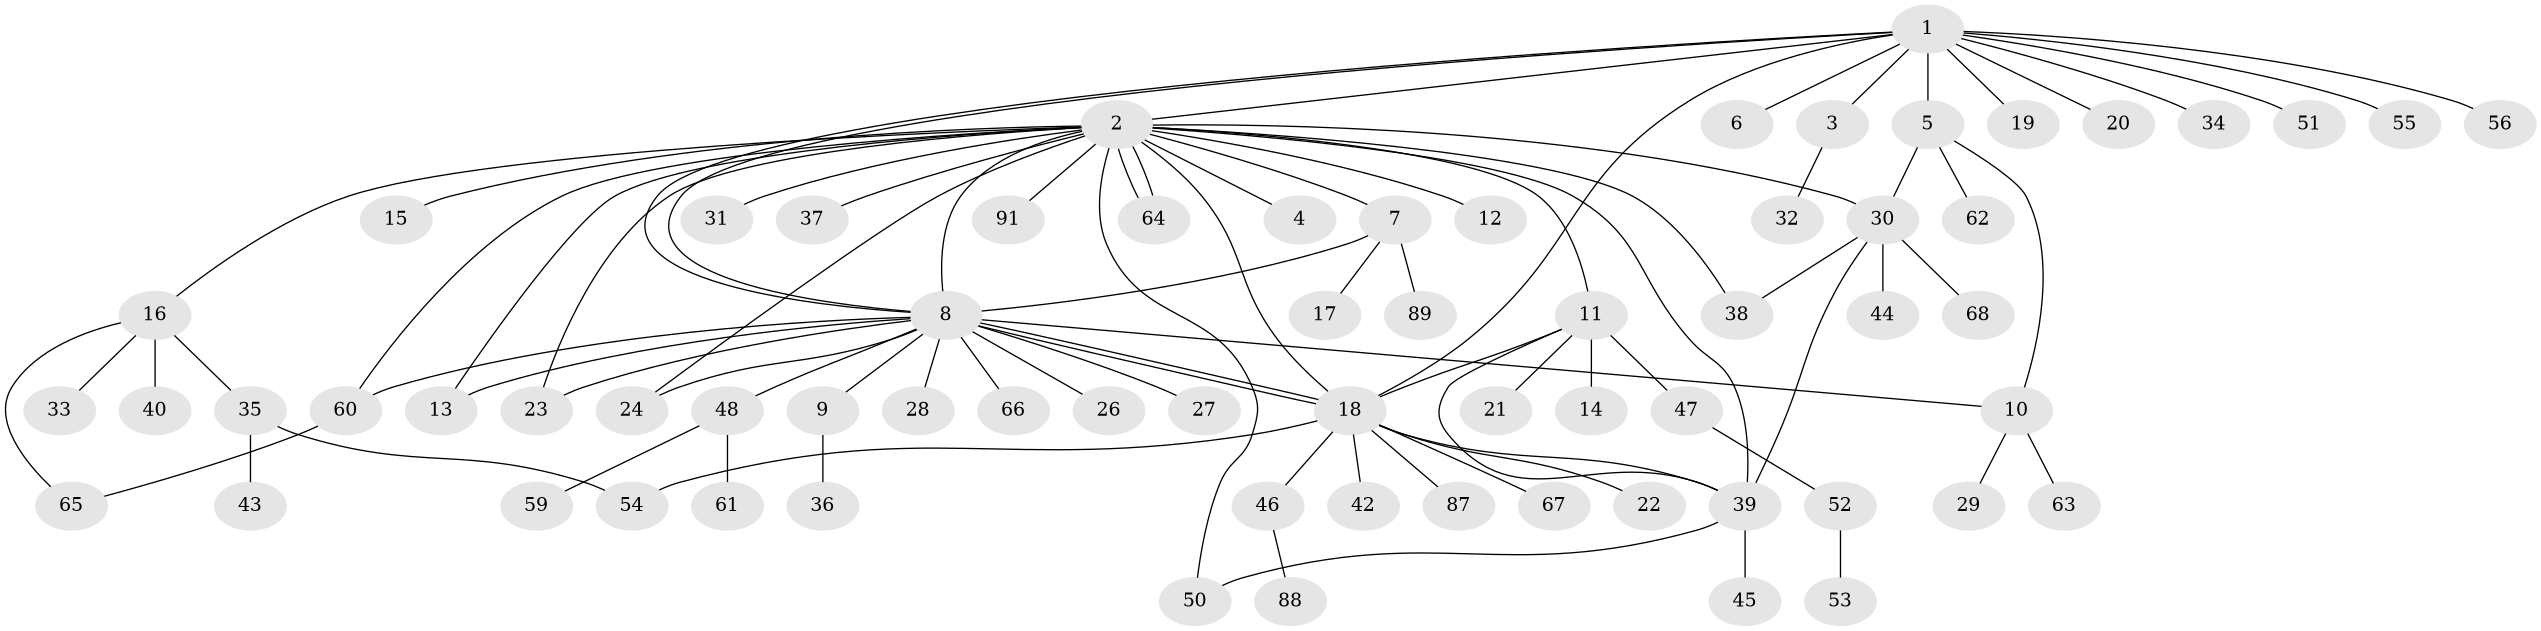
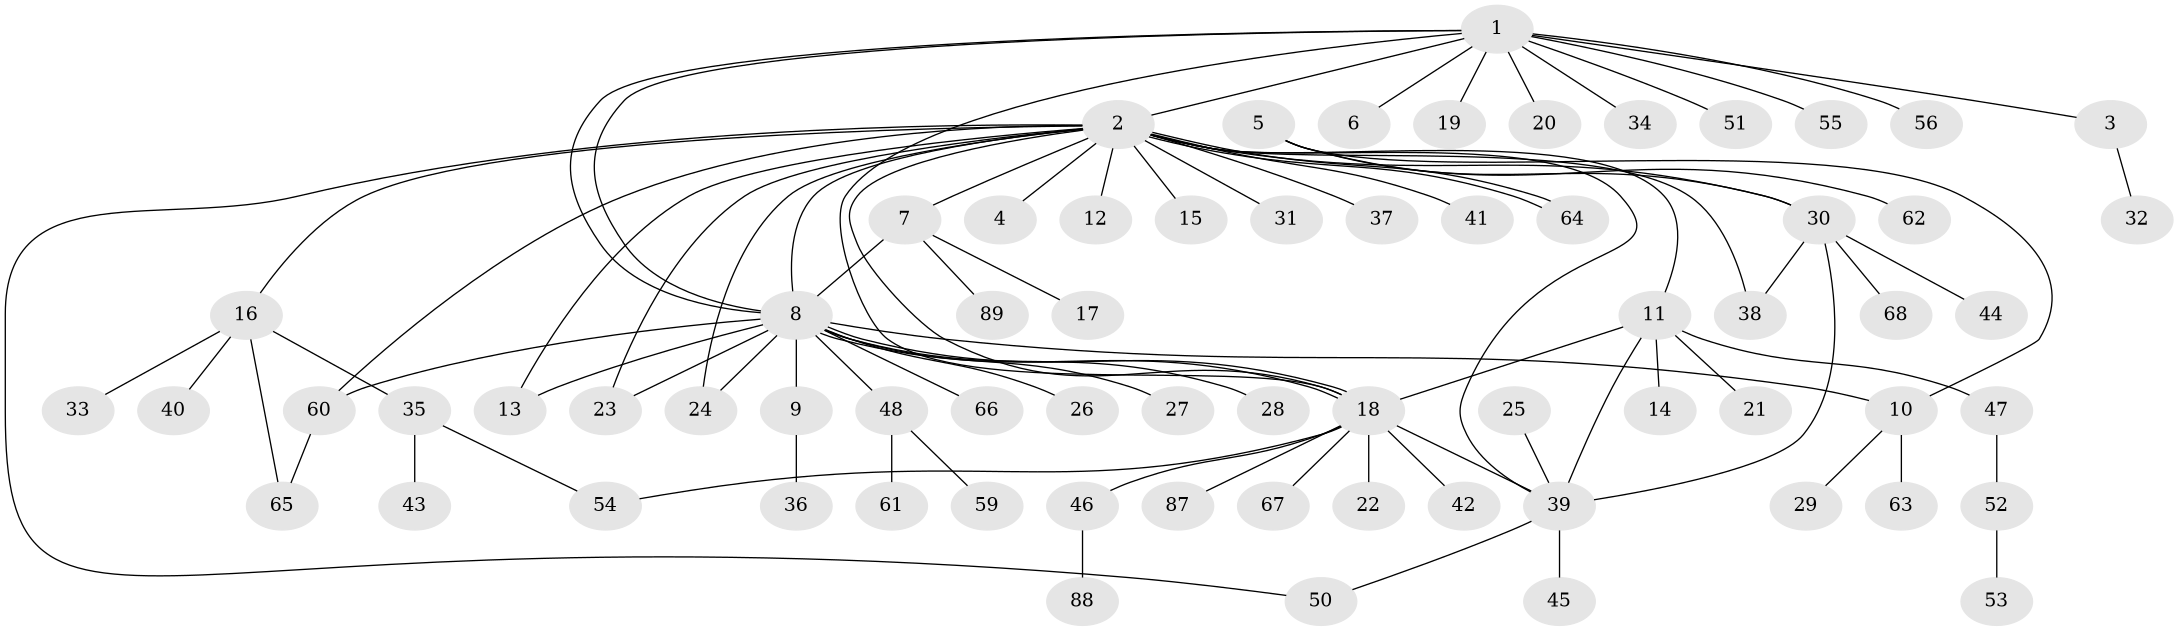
(1928, 77) -> none
(1008, 220) -> (1477, 220)
none -> (1514, 411)
